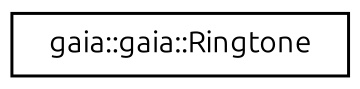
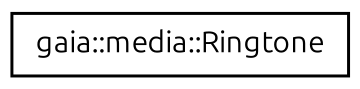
(180, 45) -> (180, 45)
